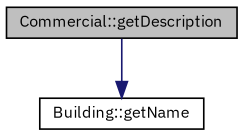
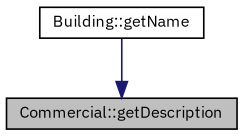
(122, 60) -> (122, 60)
